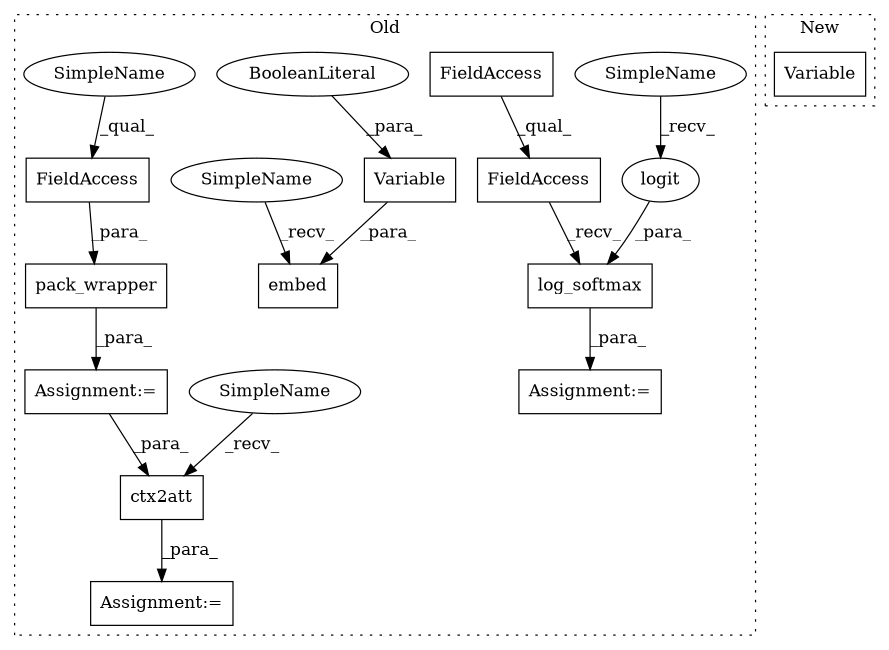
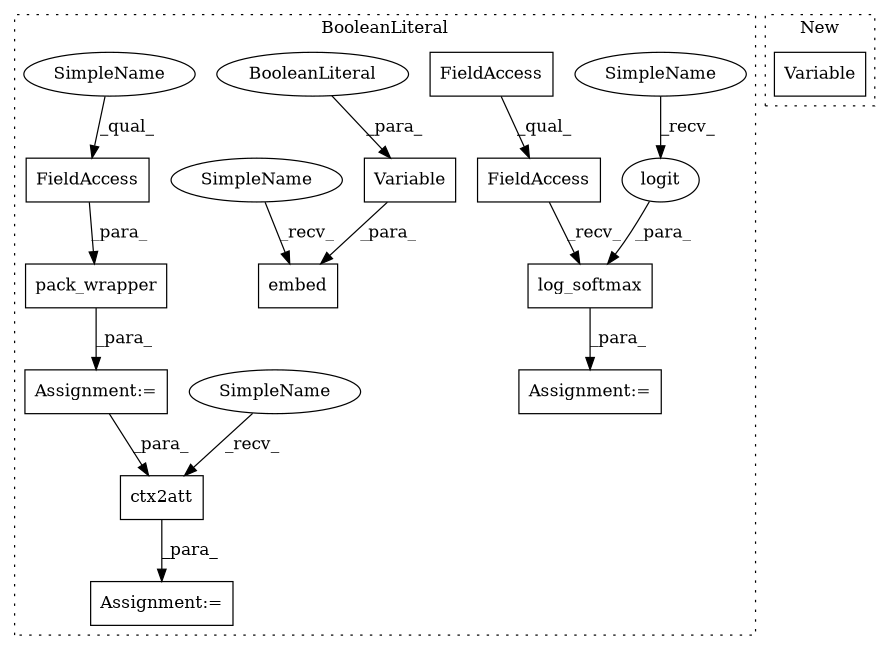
(385, 29) -> (385, 29)
